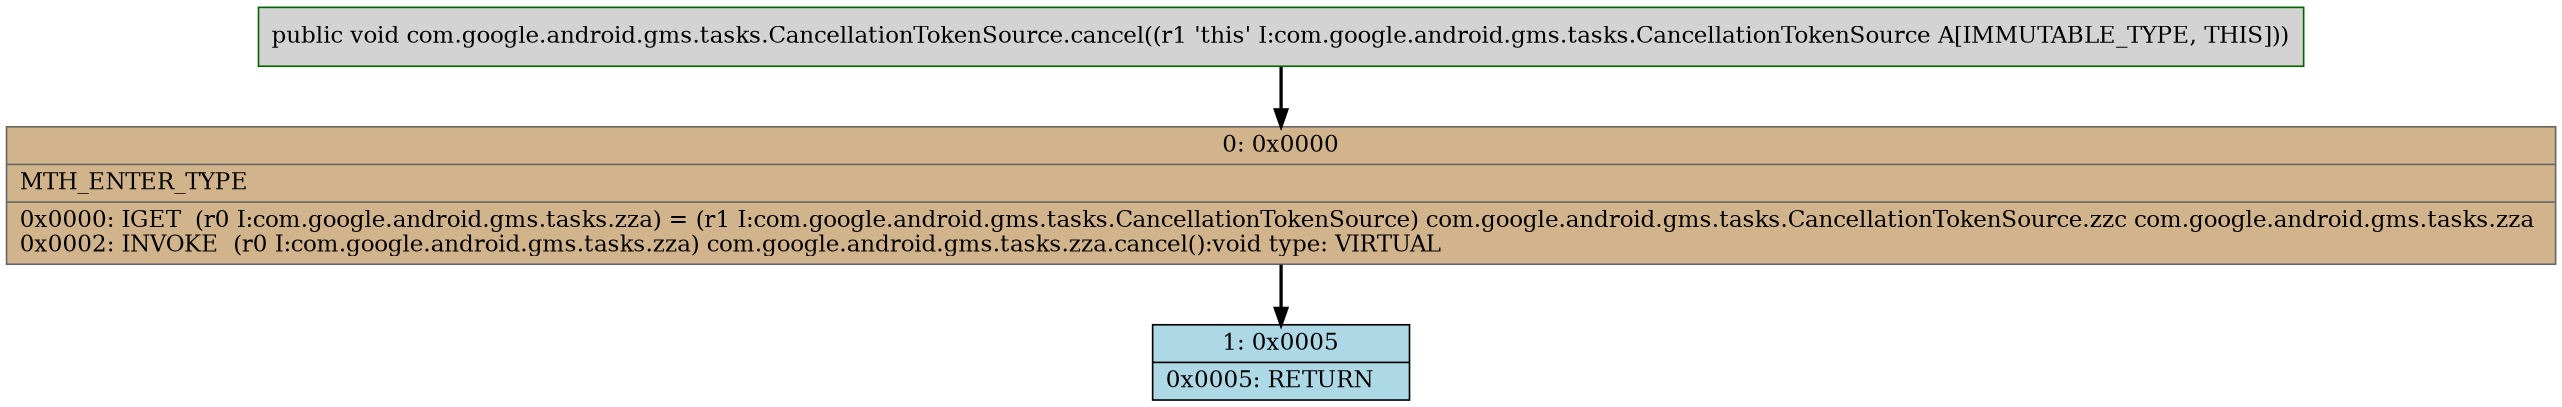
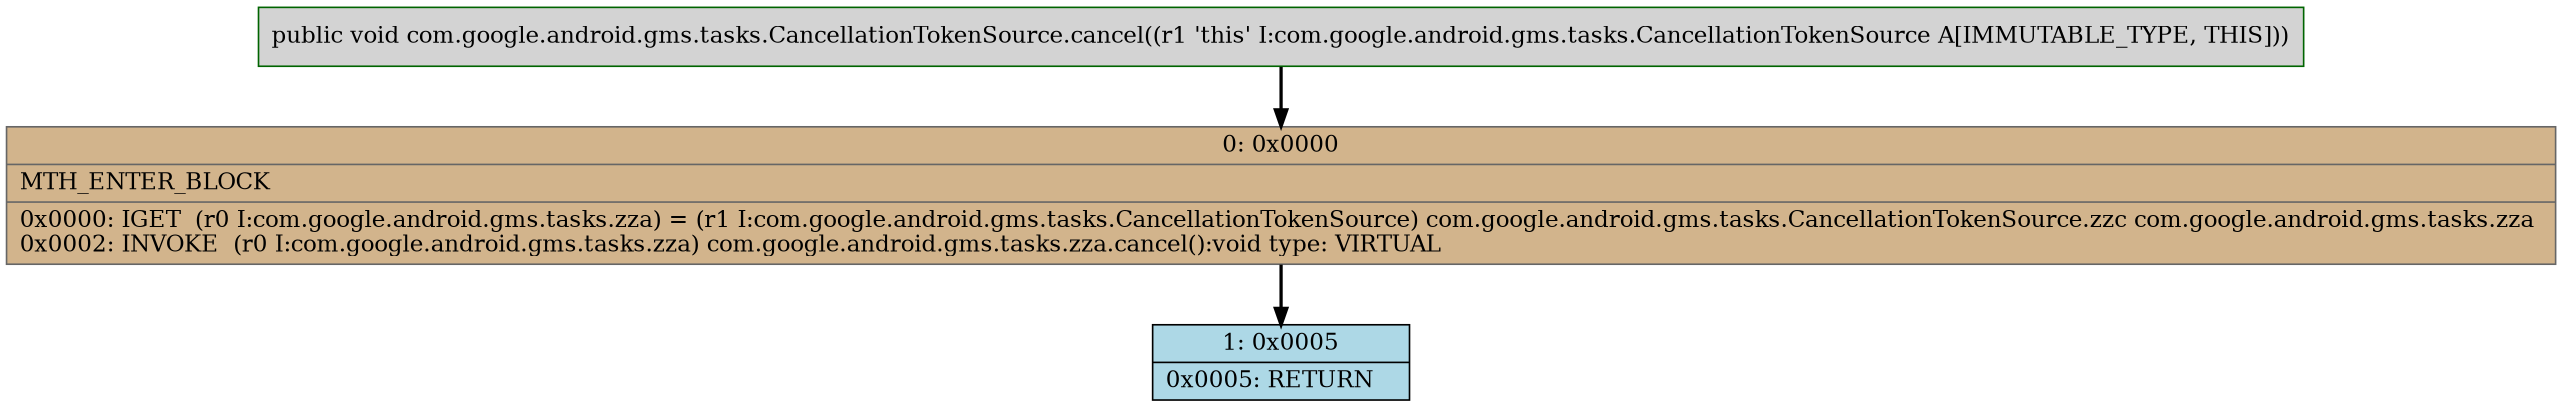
(134, 182) -> (146, 182)
